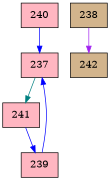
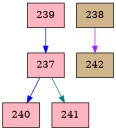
(40, 37) -> (35, 87)
(29, 137) -> none
